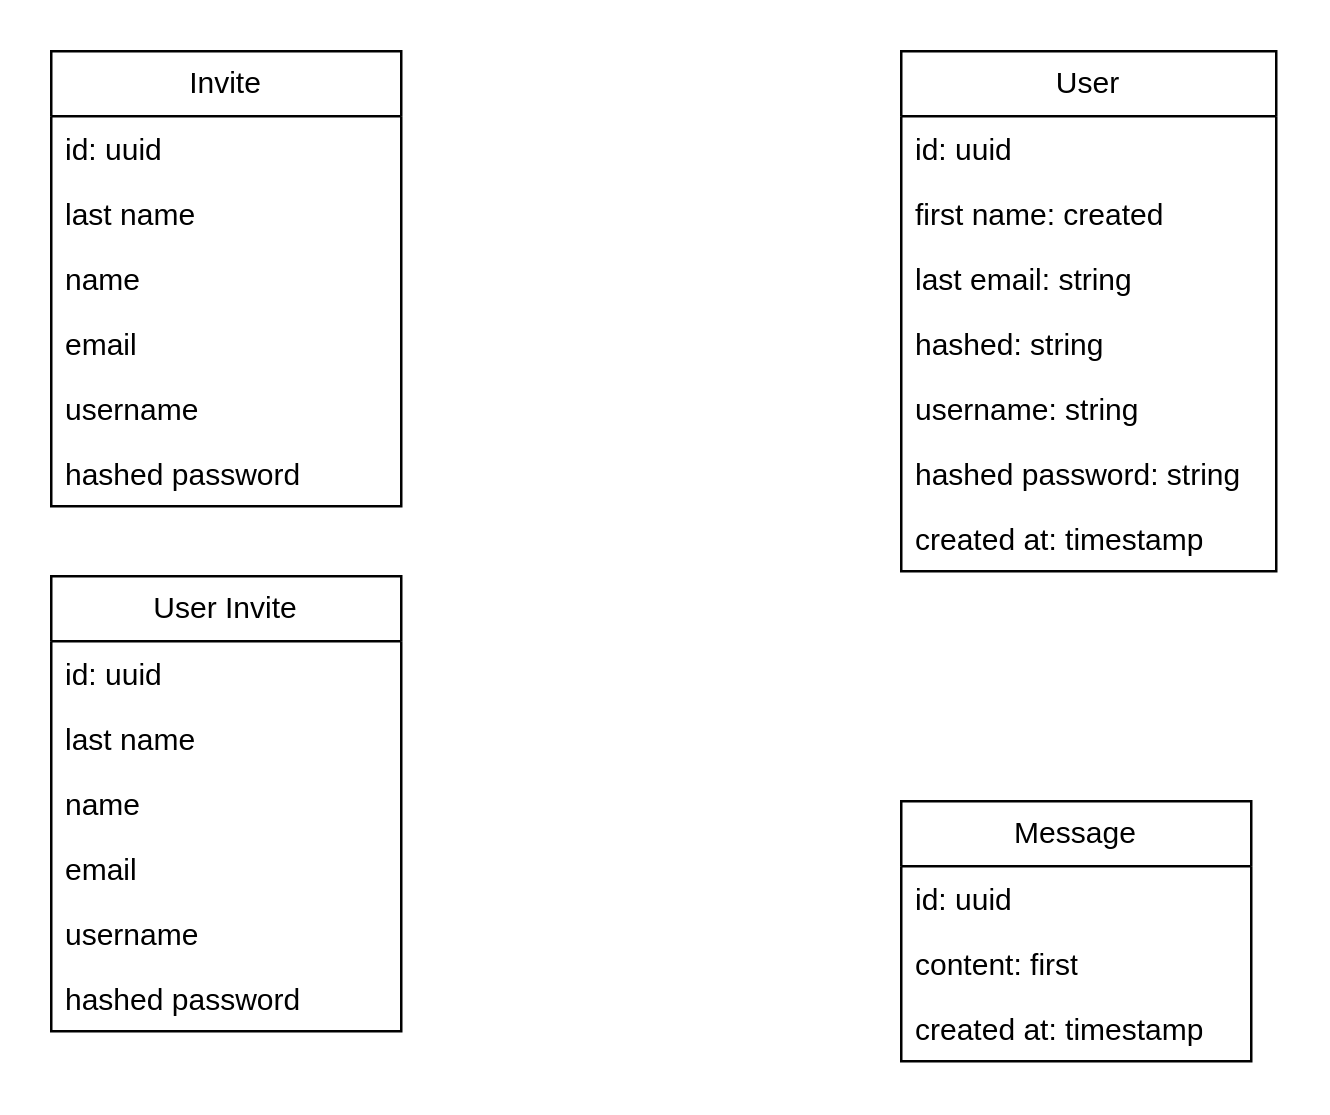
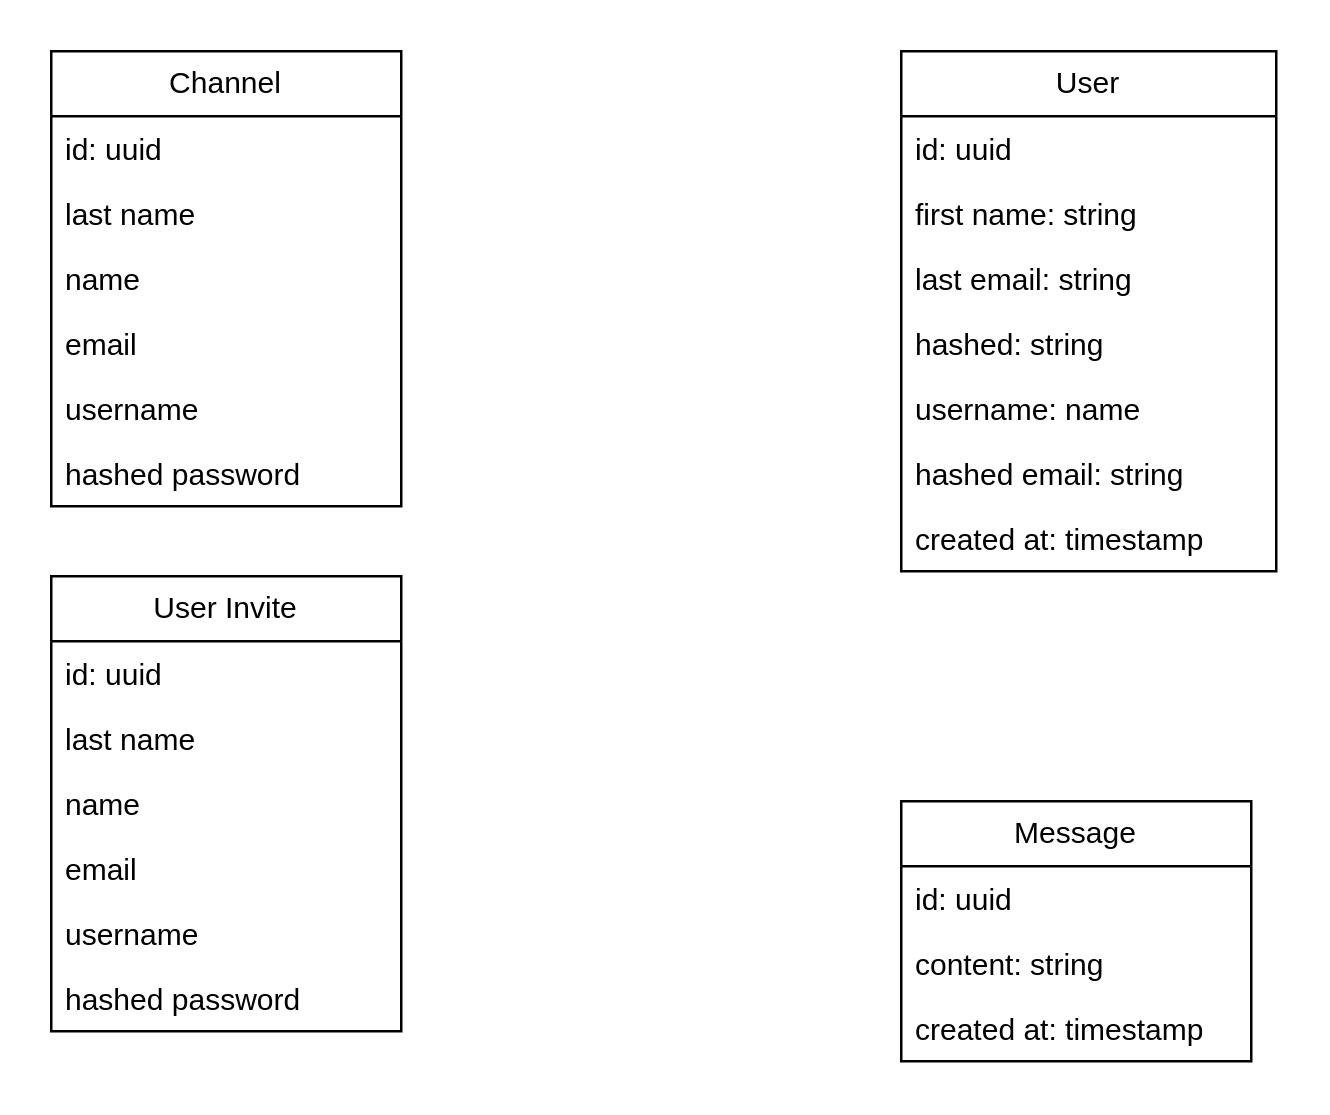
(226, 84) -> (226, 84)
(1060, 217) -> (1048, 217)
(1039, 412) -> (1026, 412)
(1091, 495) -> (1061, 477)
(1022, 967) -> (1031, 967)
